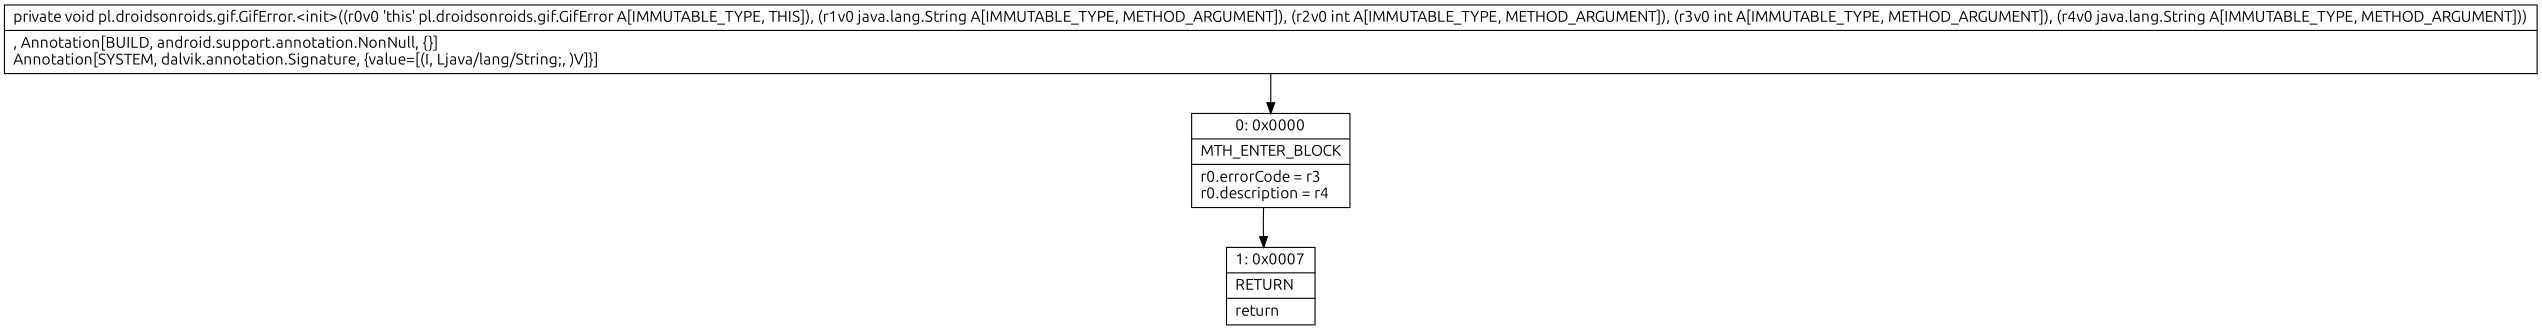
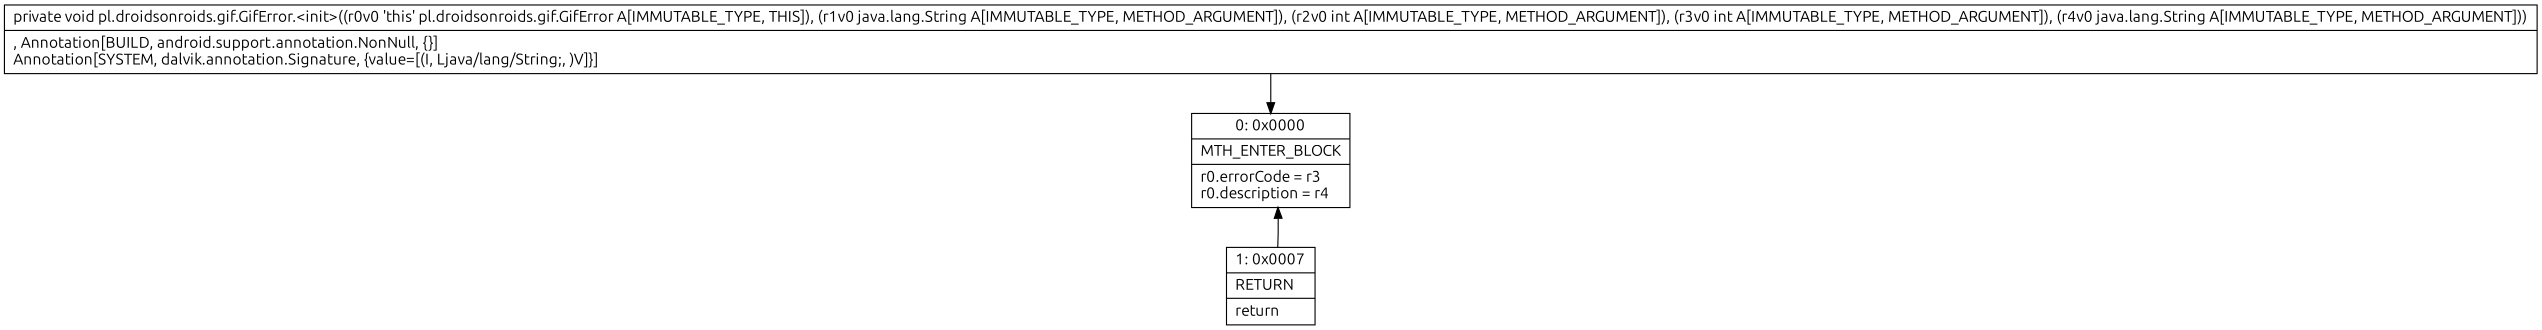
(1263, 222) -> (1278, 233)
